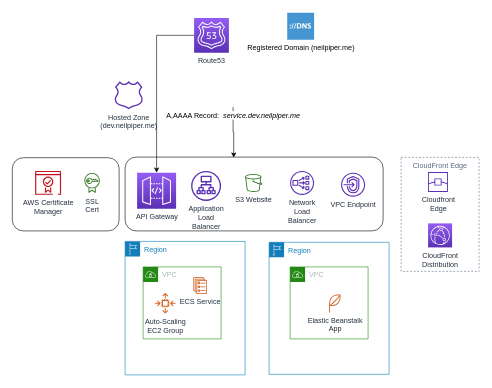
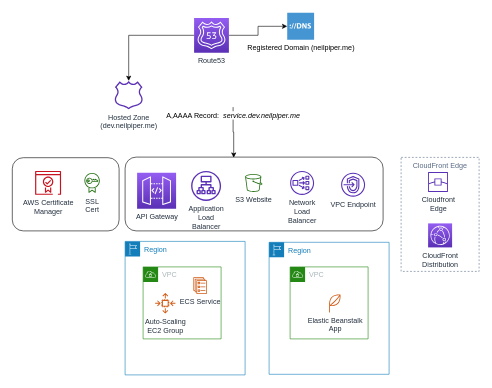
none -> (258, 33)
(157, 101) -> (156, 35)
